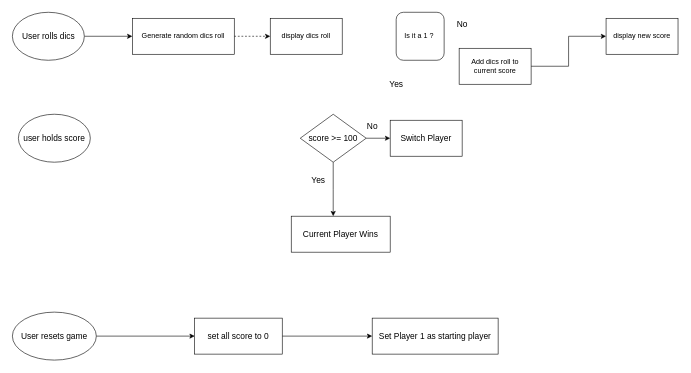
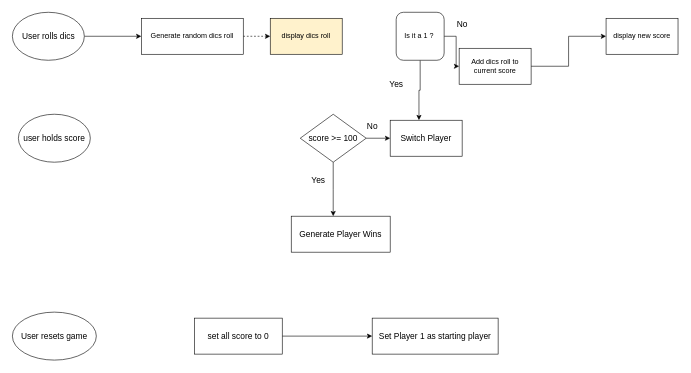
(183, 36) -> (192, 36)
(306, 36) -> (306, 36)
none -> (455, 36)
none -> (420, 90)
(341, 234) -> (341, 234)
(189, 336) -> none
